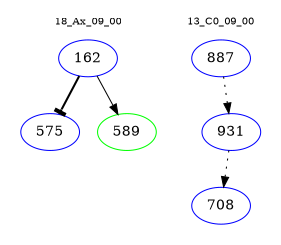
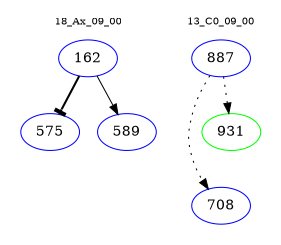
(127, 132) -> (127, 132)
(231, 132) -> (231, 132)
(227, 164) -> (189, 127)
